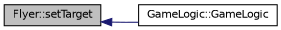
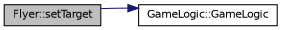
(125, 22) -> (114, 8)
